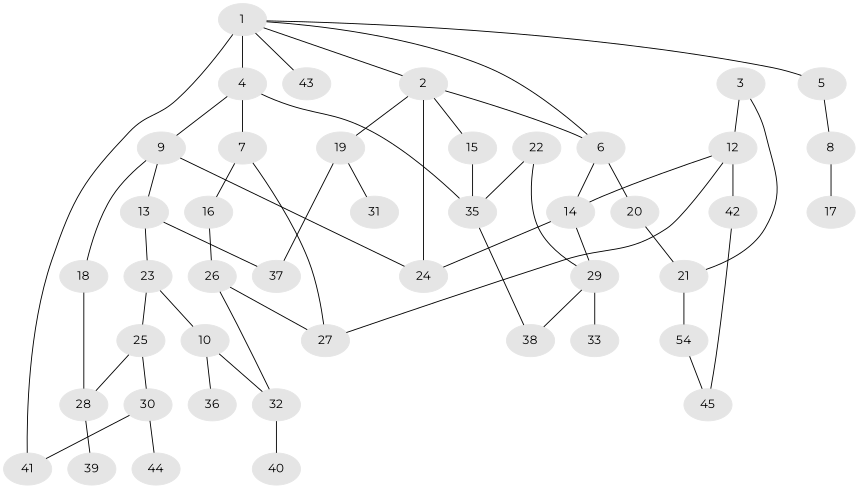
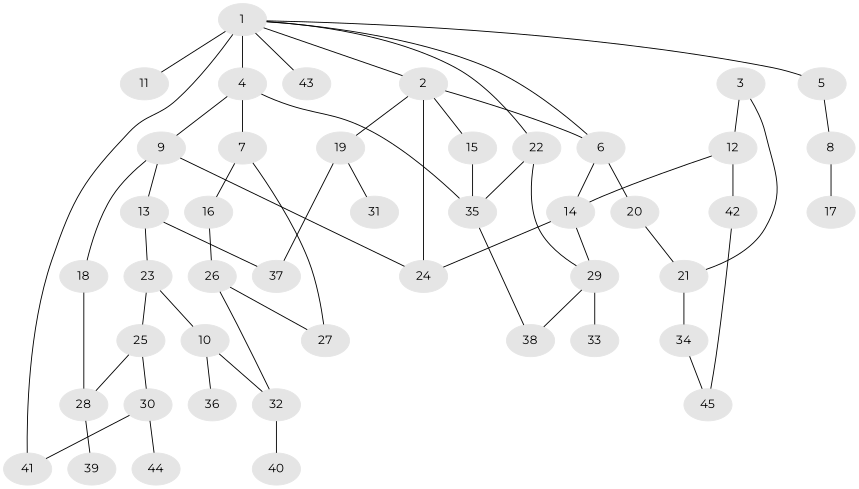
none -> (417, 51)
none -> (144, 84)
(548, 265) -> none
(684, 341) -> (684, 341)
